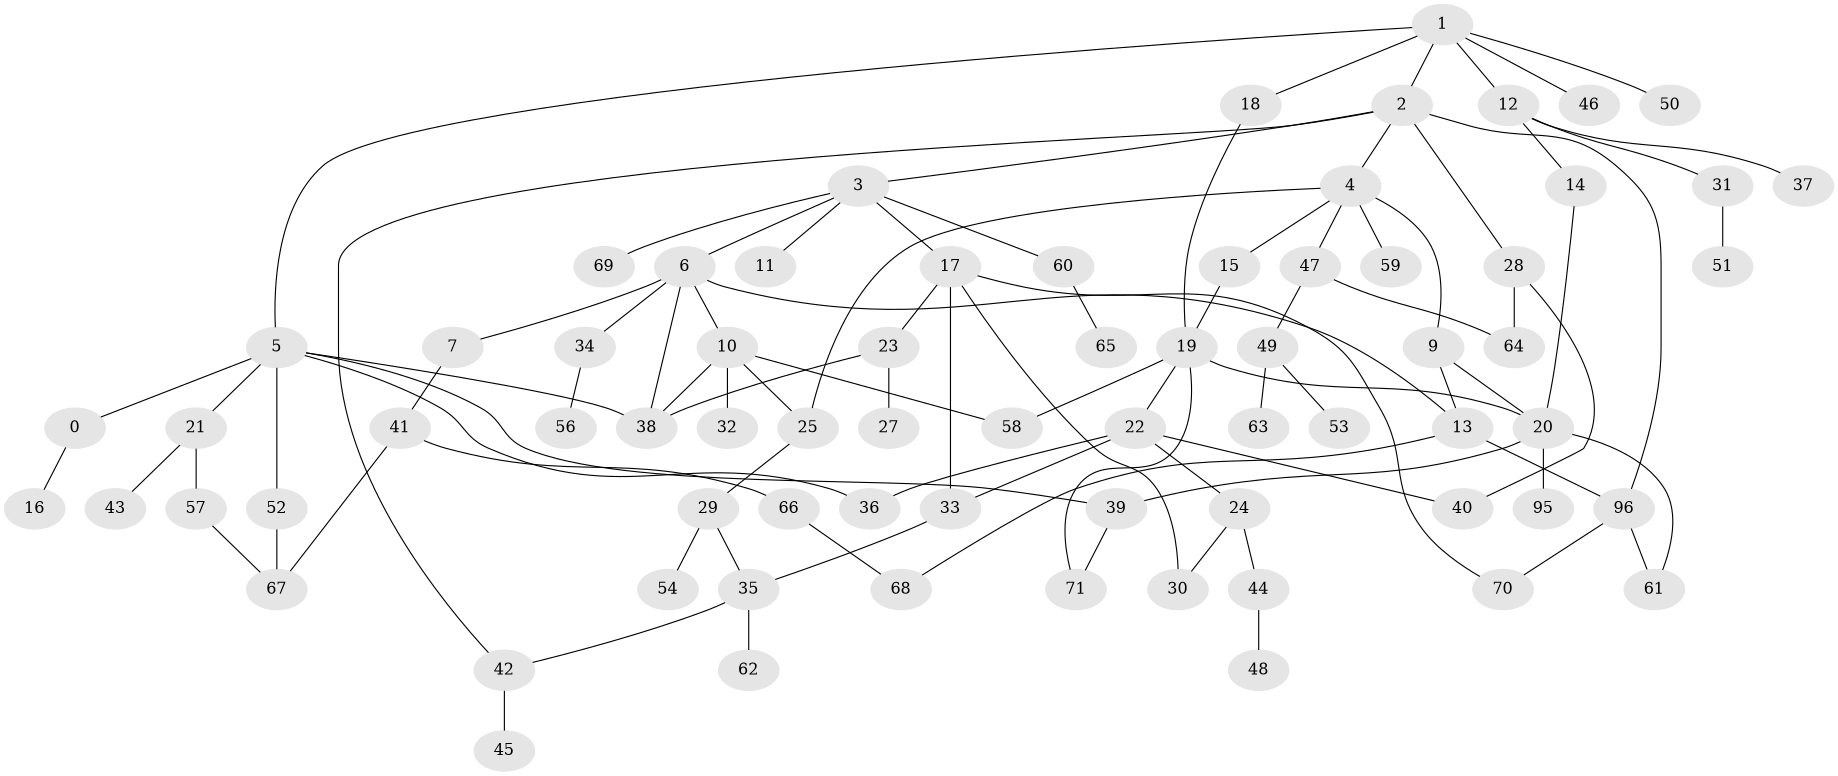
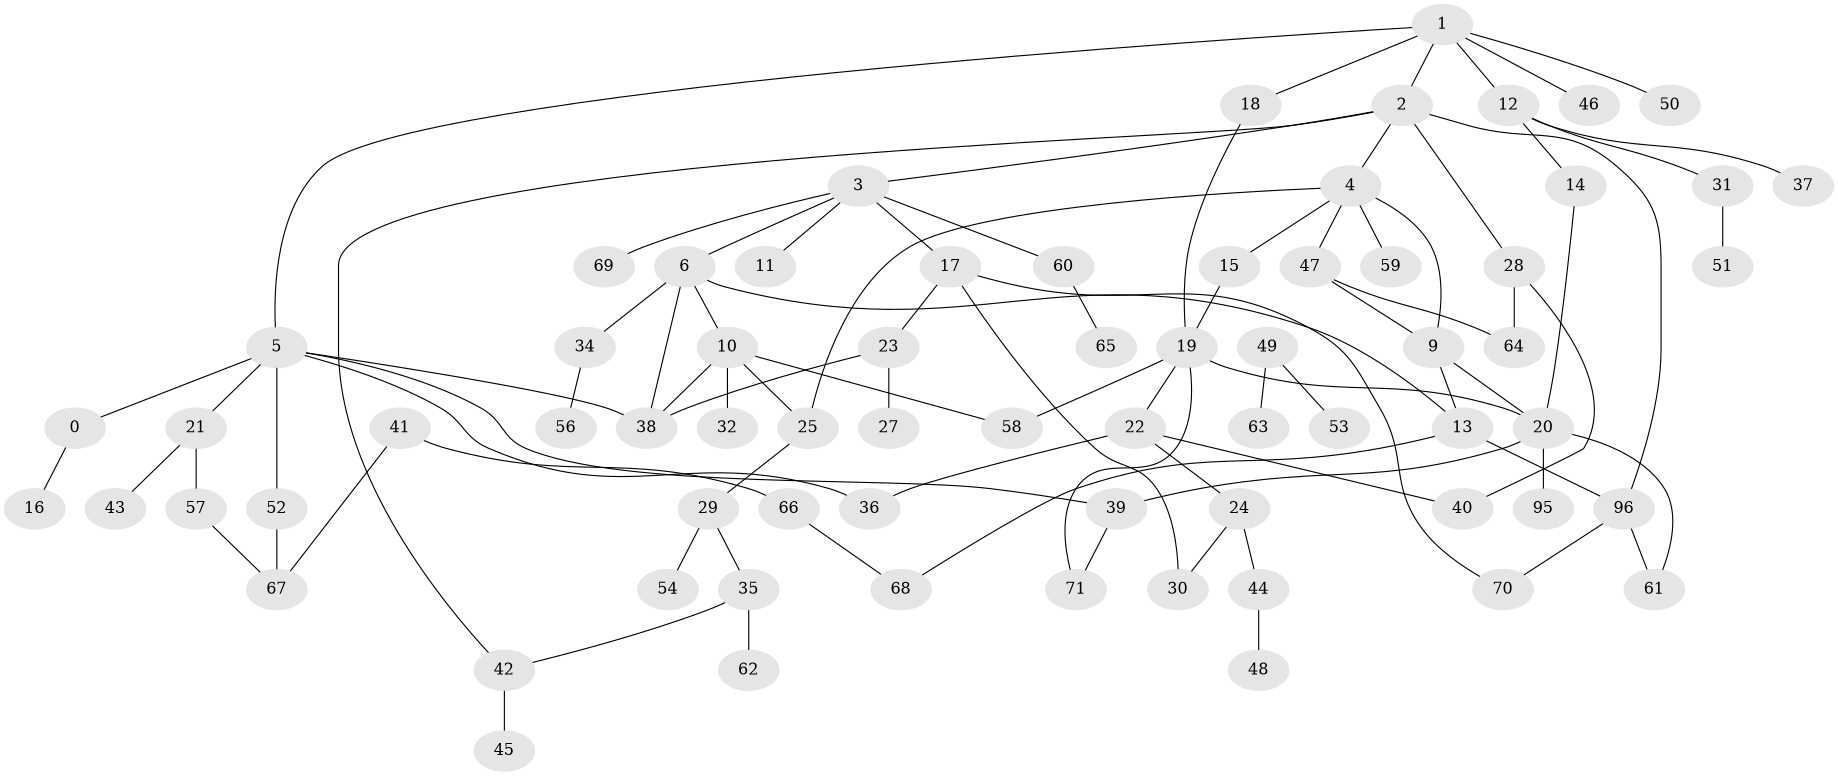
(1289, 307) -> (1372, 307)
(453, 347) -> none
(950, 509) -> none
